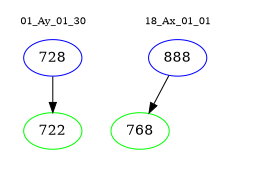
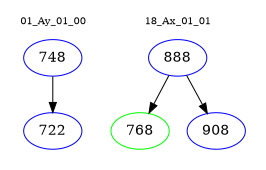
(53, 22) -> (53, 22)
(53, 58) -> (53, 58)
(53, 131) -> (53, 131)
none -> (216, 131)
